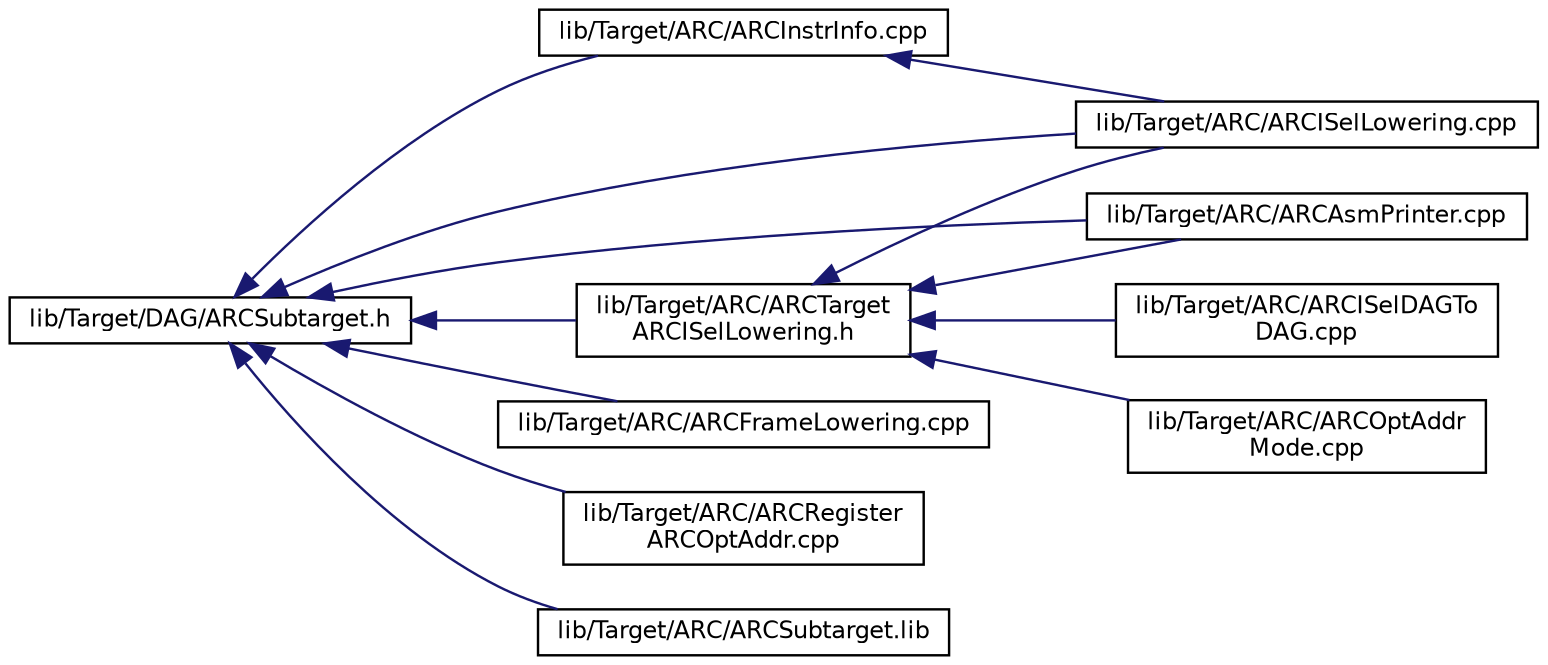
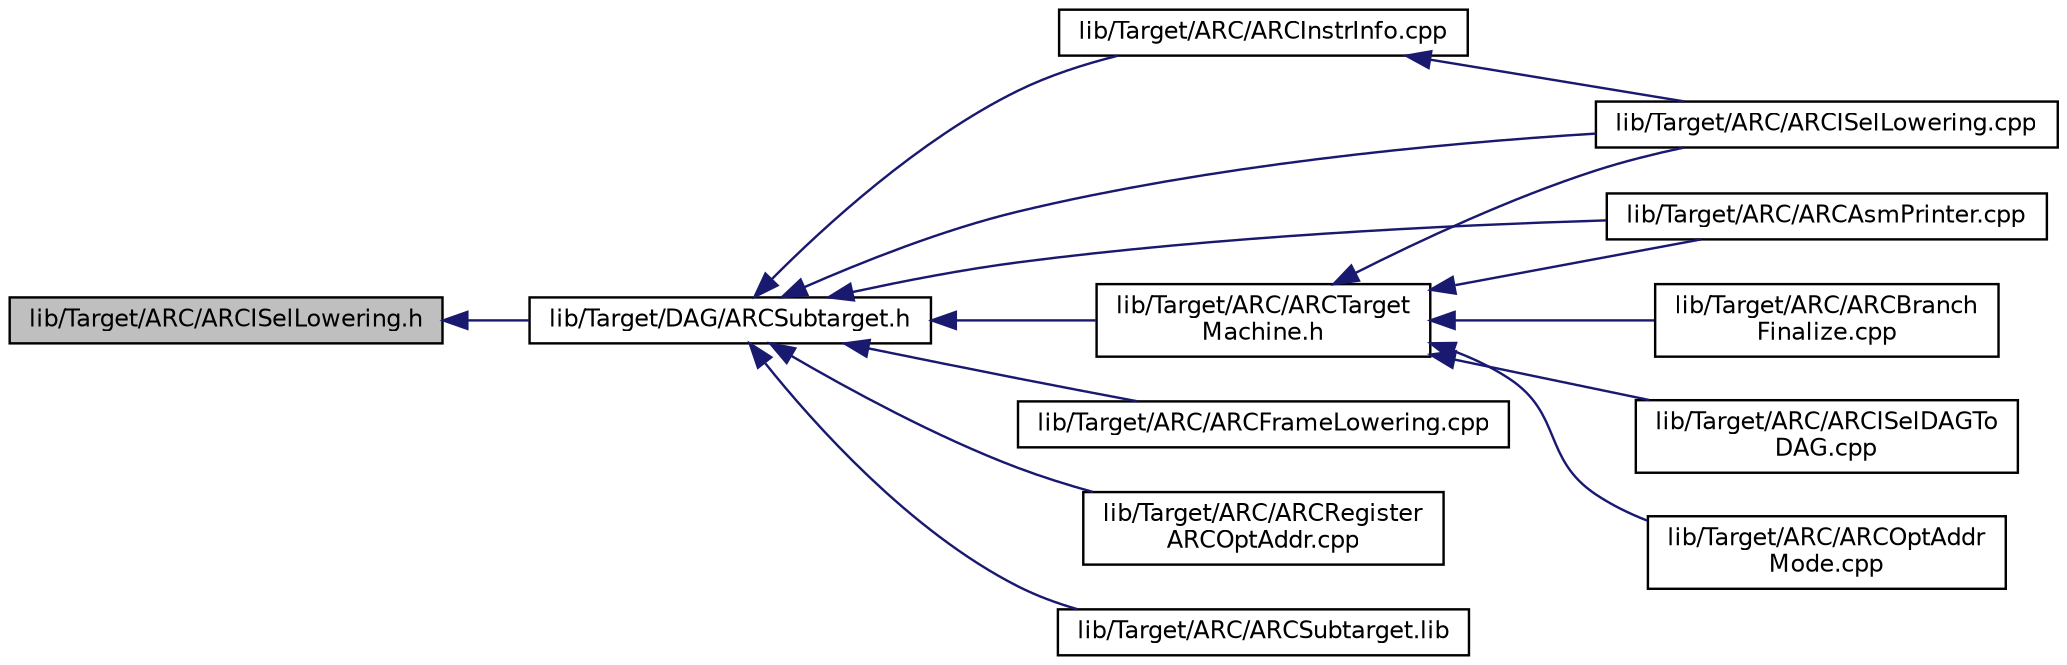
none -> (226, 320)
(744, 320) -> (1263, 320)
none -> (1827, 320)
